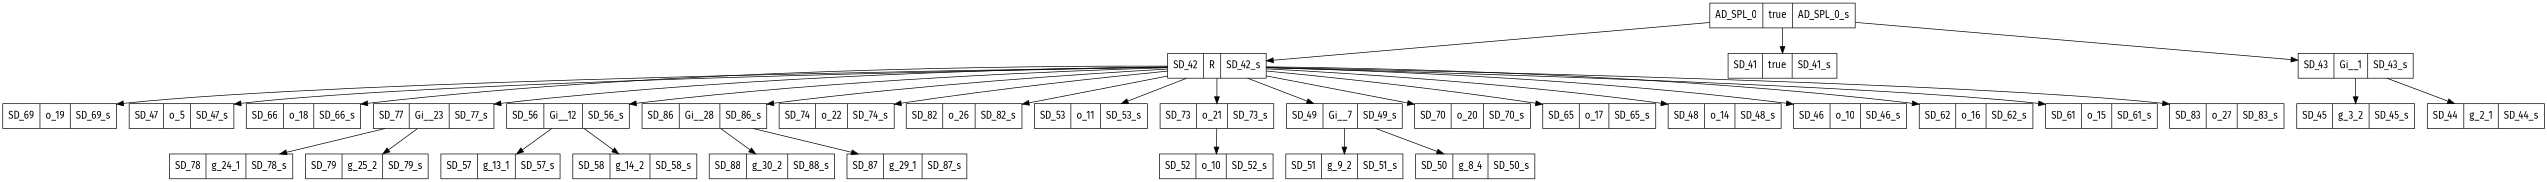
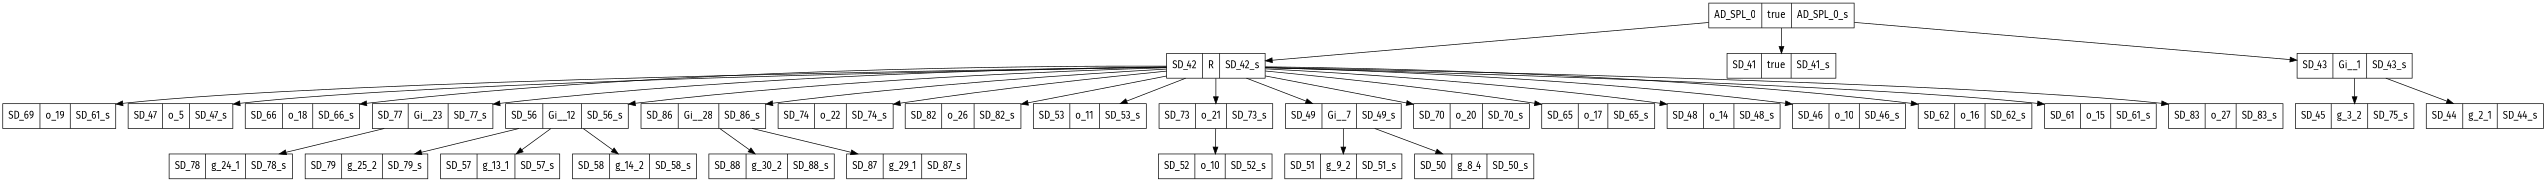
(93, 116) -> (93, 116)
(2392, 116) -> (2391, 116)
(403, 139) -> (470, 140)
